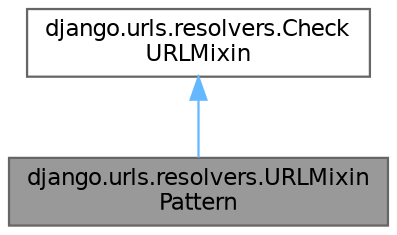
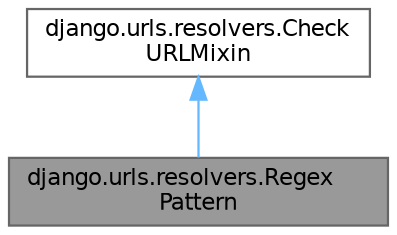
(198, 192) -> (198, 192)
